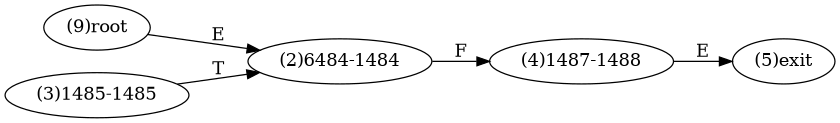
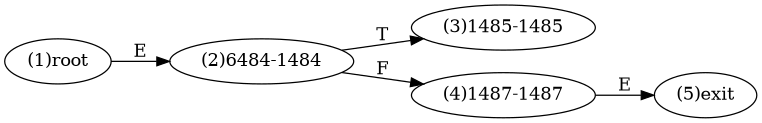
(97, 28) -> (58, 61)
(582, 61) -> (503, 95)
(212, 79) -> (376, 45)
